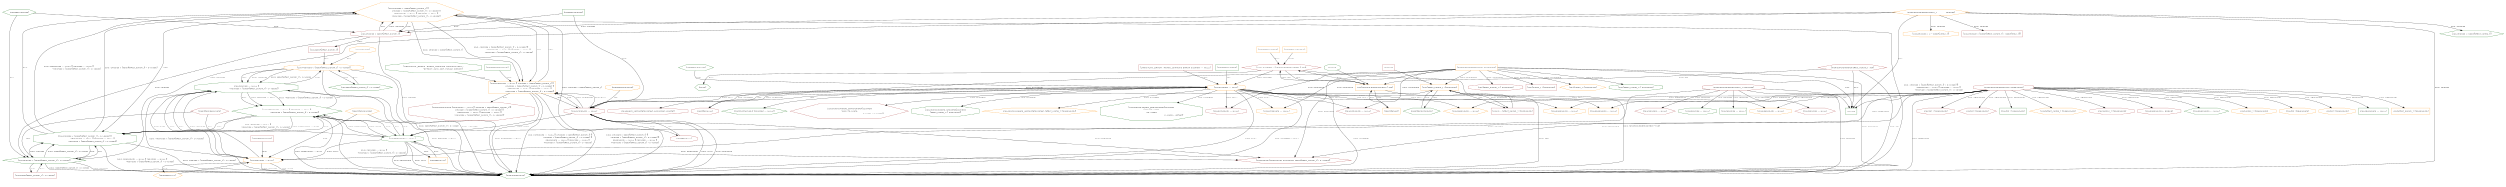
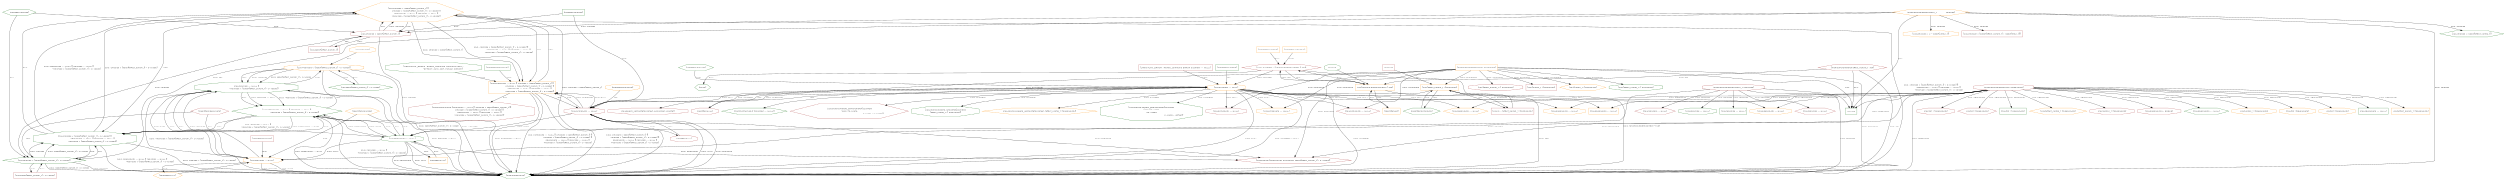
(324, 58) -> (344, 40)
(218, 77) -> (218, 77)
